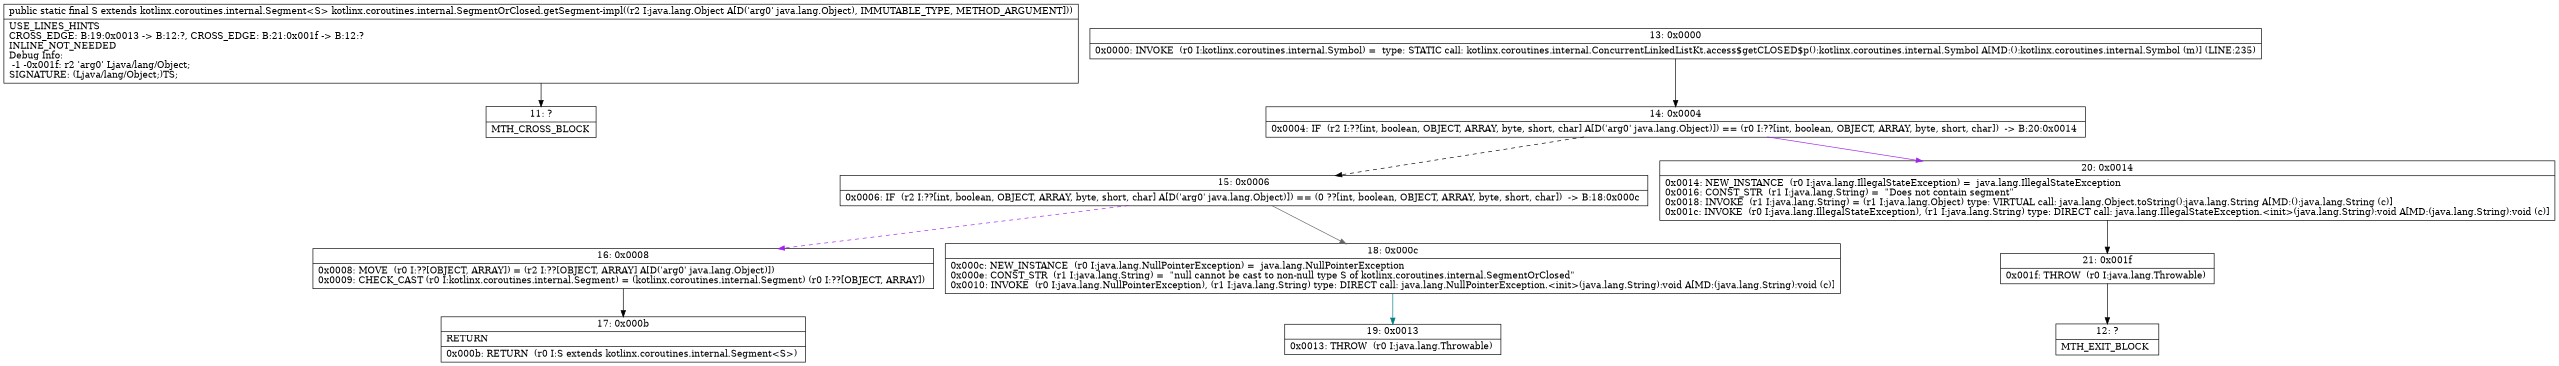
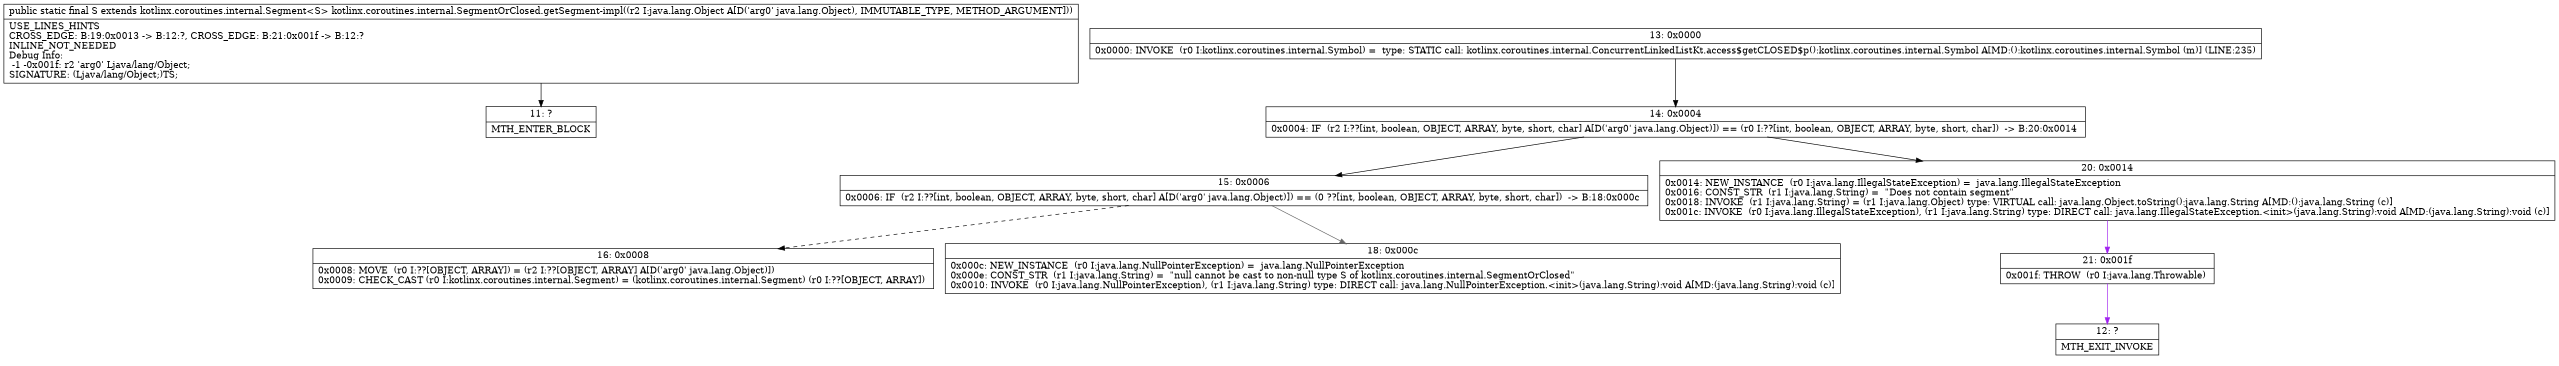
(540, 129) -> (541, 129)
(1842, 149) -> (1842, 149)
(1463, 156) -> (1463, 156)
(957, 227) -> (957, 227)
(2107, 234) -> (2107, 234)
(2107, 301) -> (2107, 301)
(623, 339) -> none
(1393, 339) -> none
(2105, 347) -> (2107, 347)
